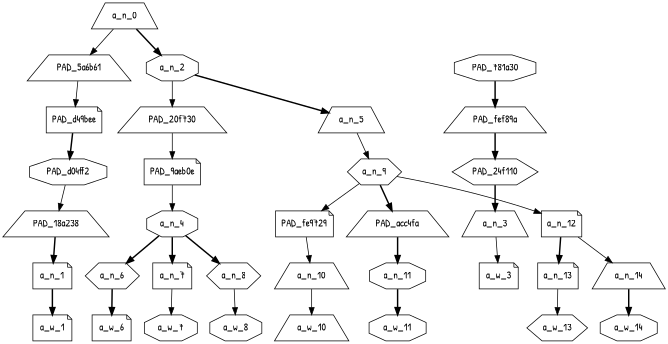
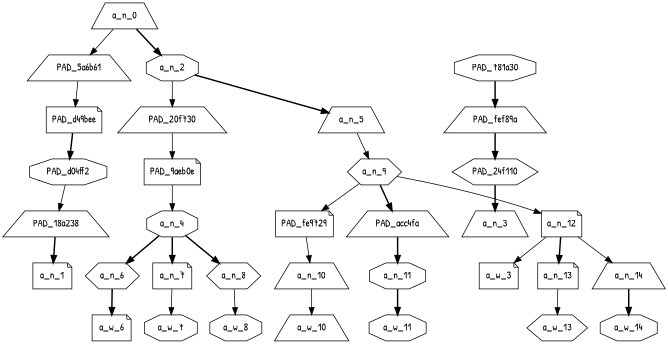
(497, 246) -> (533, 248)
(52, 328) -> none
